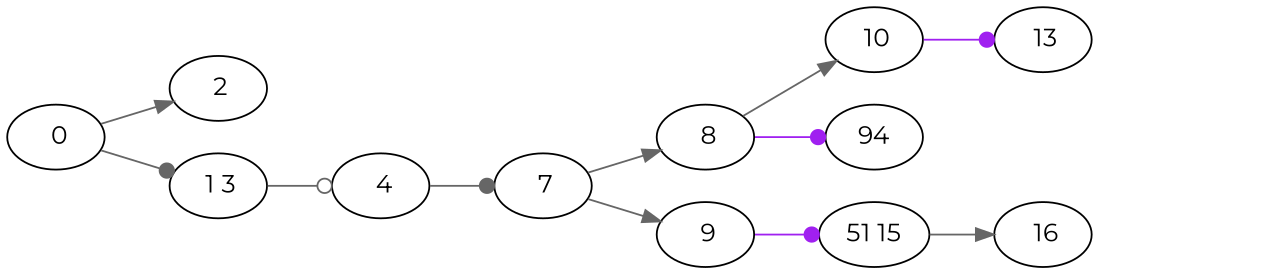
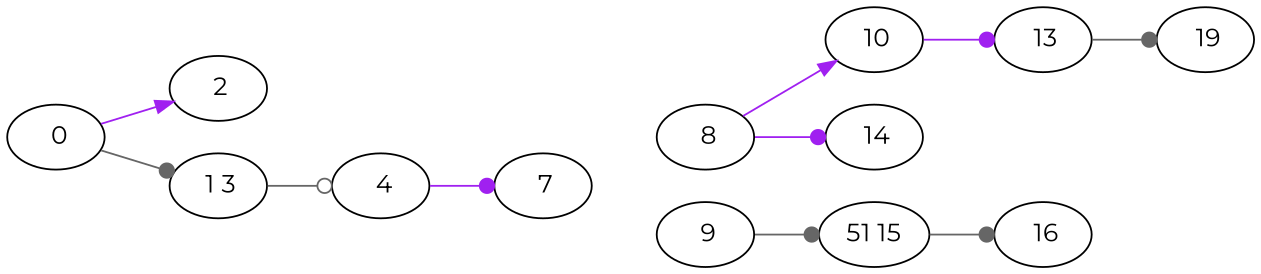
none -> (1205, 40)
(782, 93) -> (782, 93)
(129, 115) -> (129, 115)
(874, 137) -> (874, 137)
(616, 164) -> none
(455, 186) -> (455, 186)
(616, 208) -> none
(780, 235) -> (780, 235)
(954, 235) -> (954, 235)
